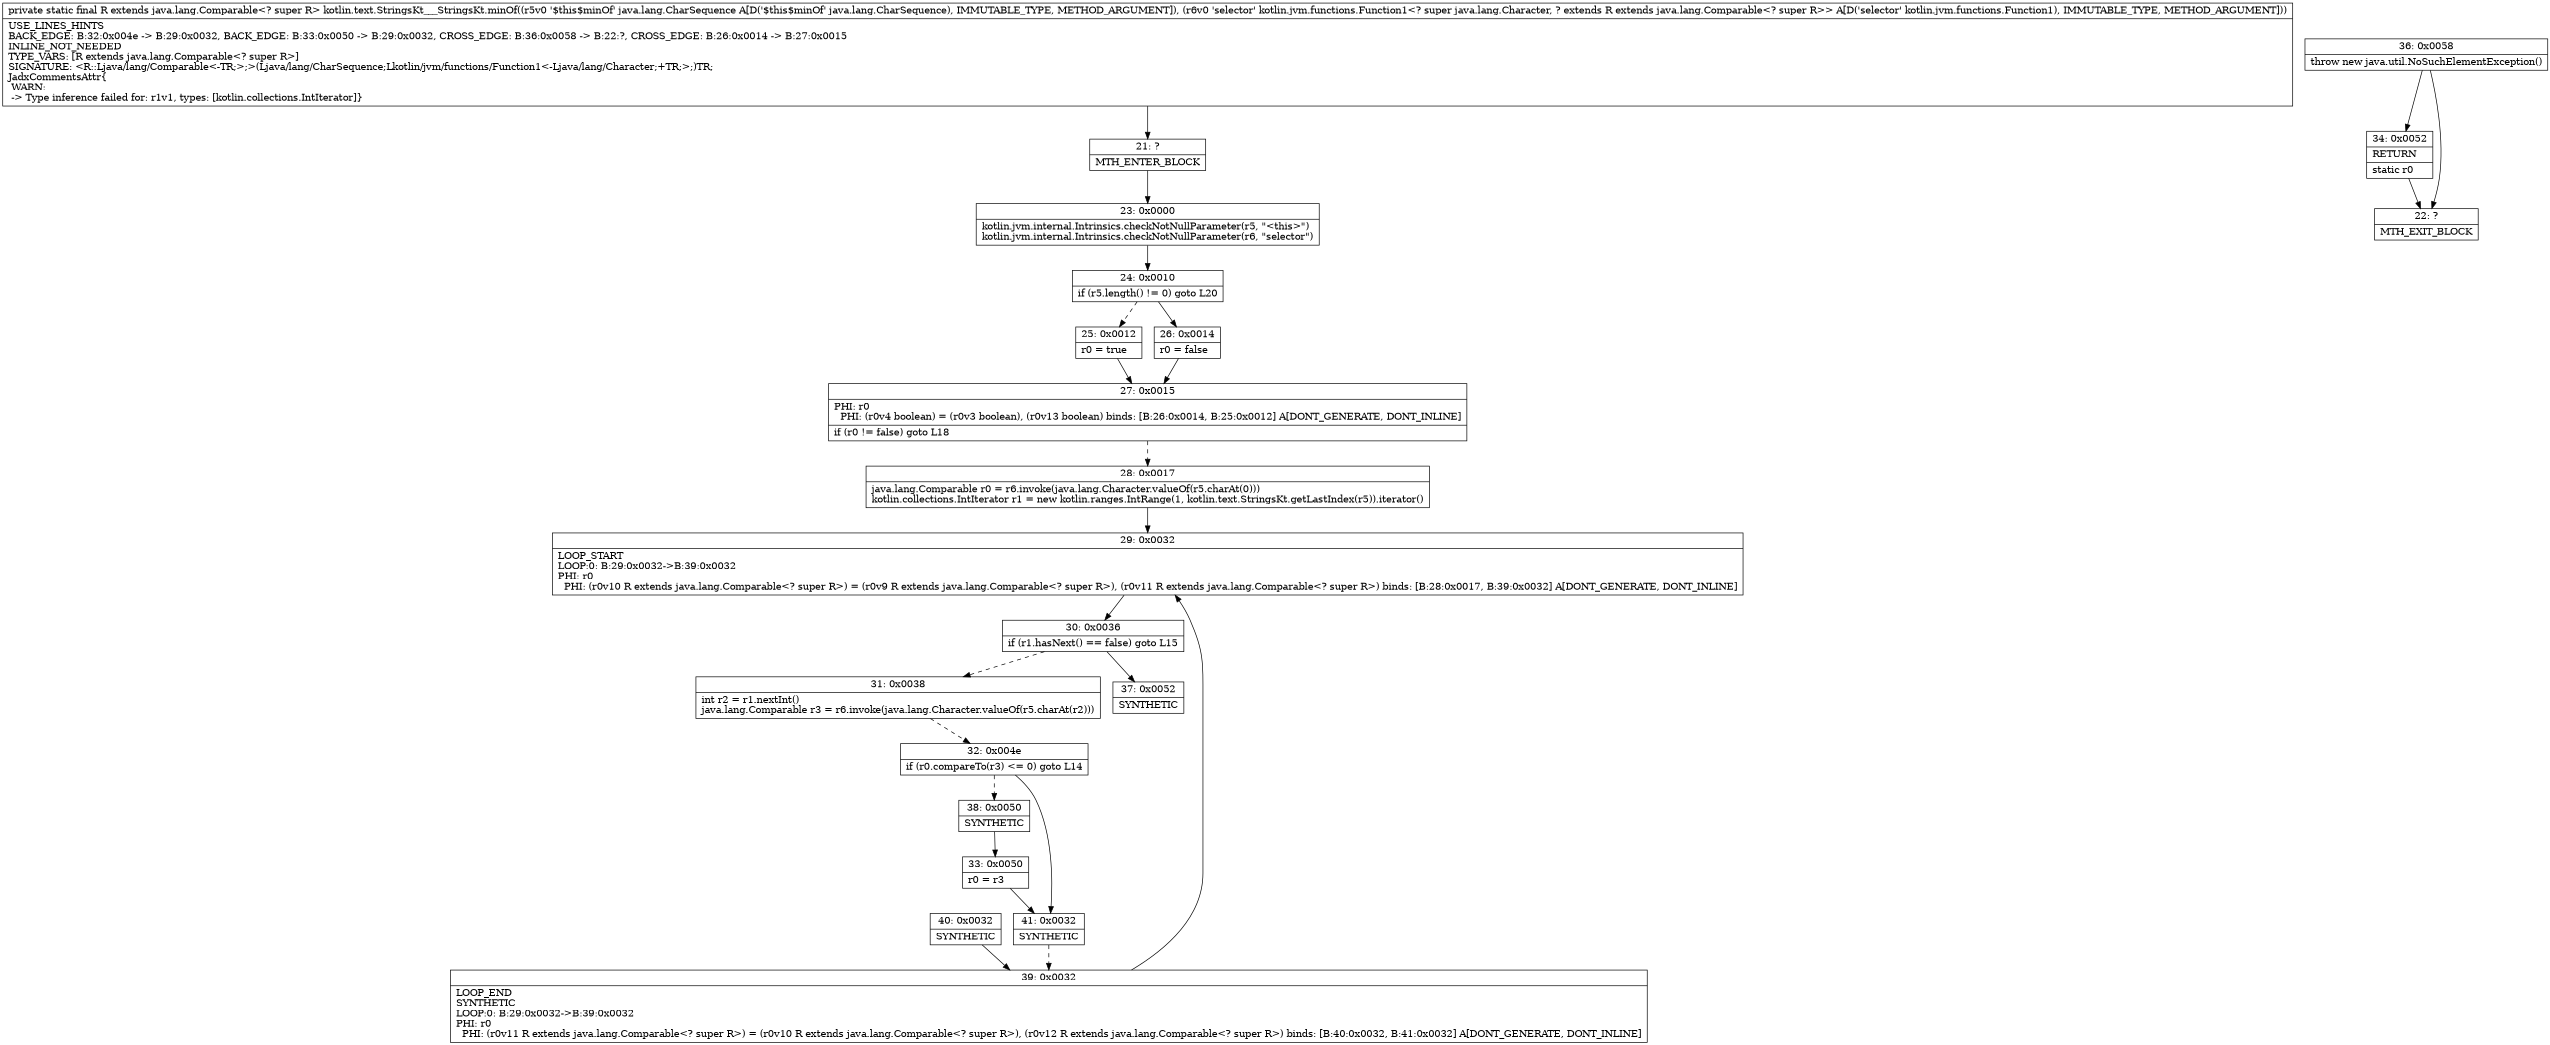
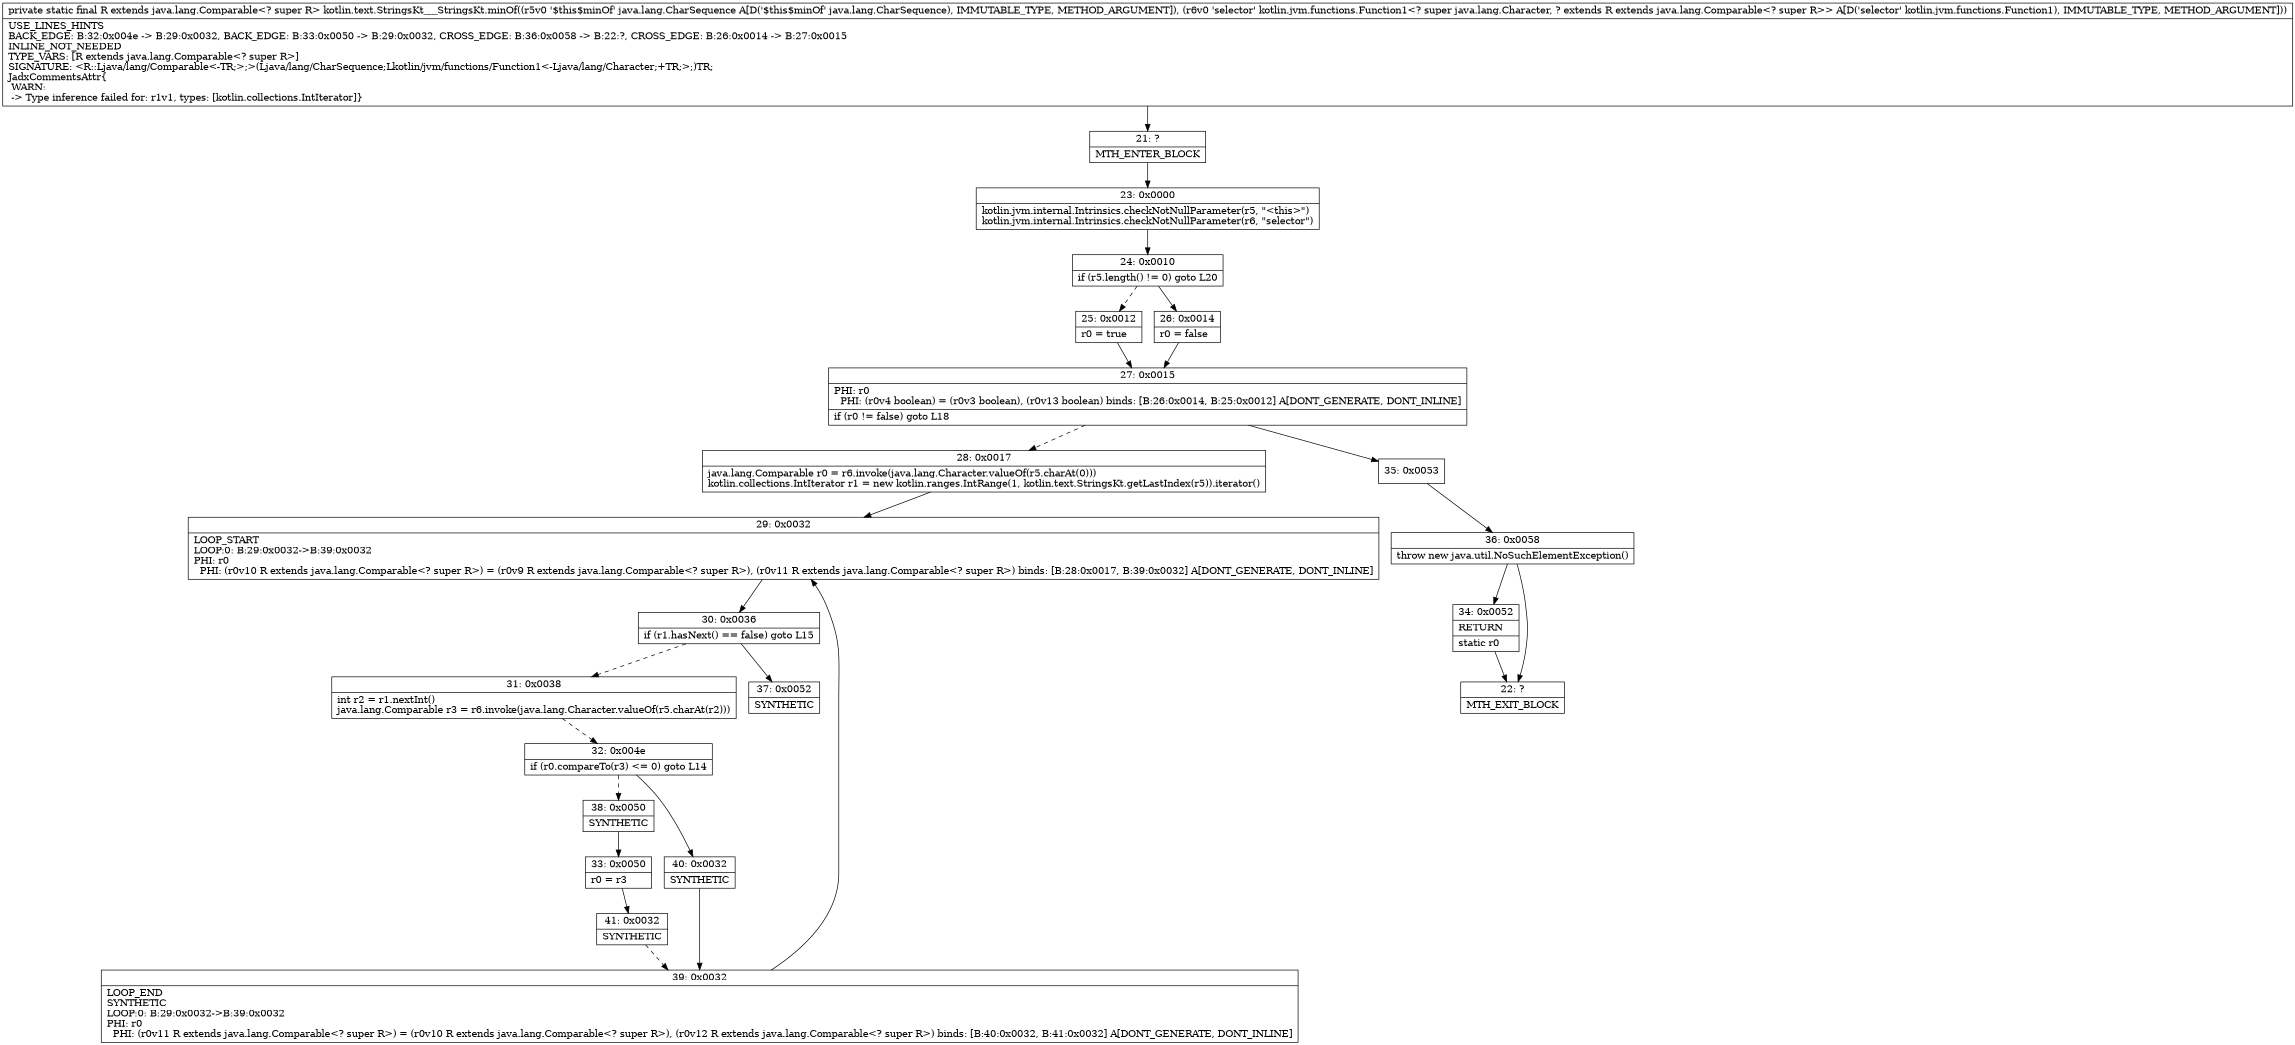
none -> (1412, 471)
(1047, 836) -> (667, 810)
